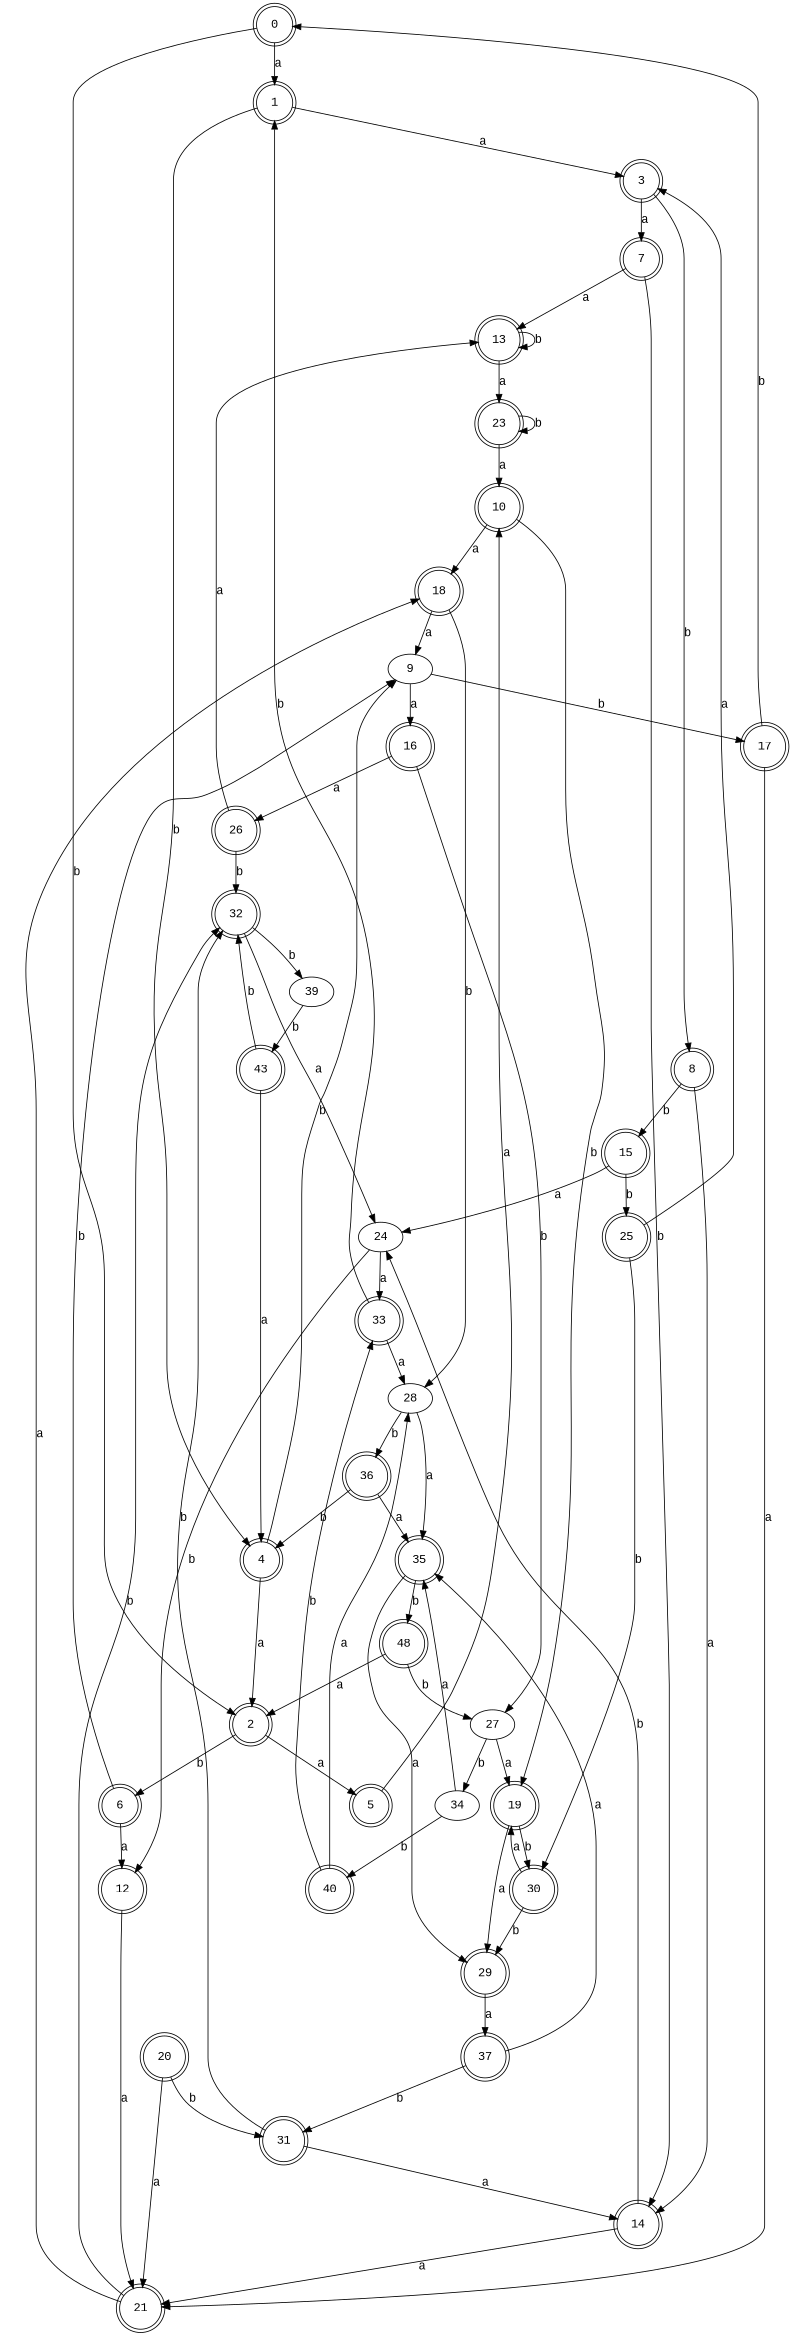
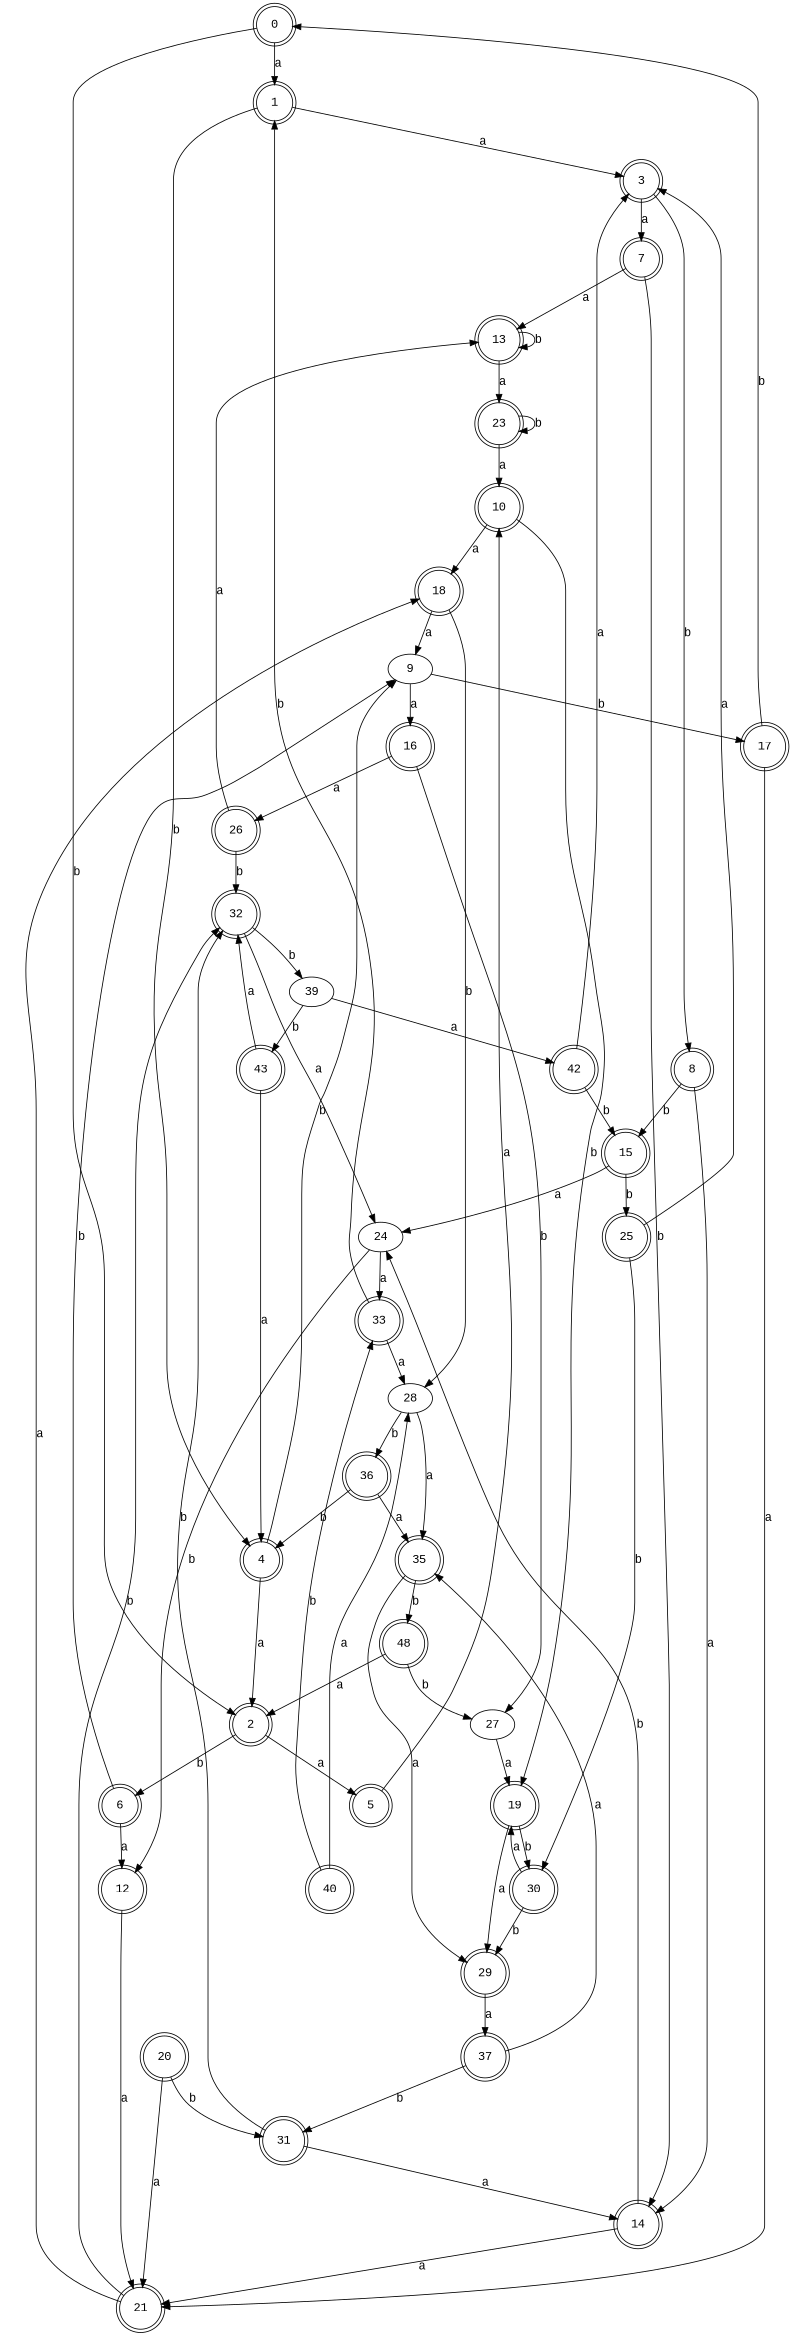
(251, 992) -> (251, 992)
none -> (574, 1070)
(457, 1806) -> none
